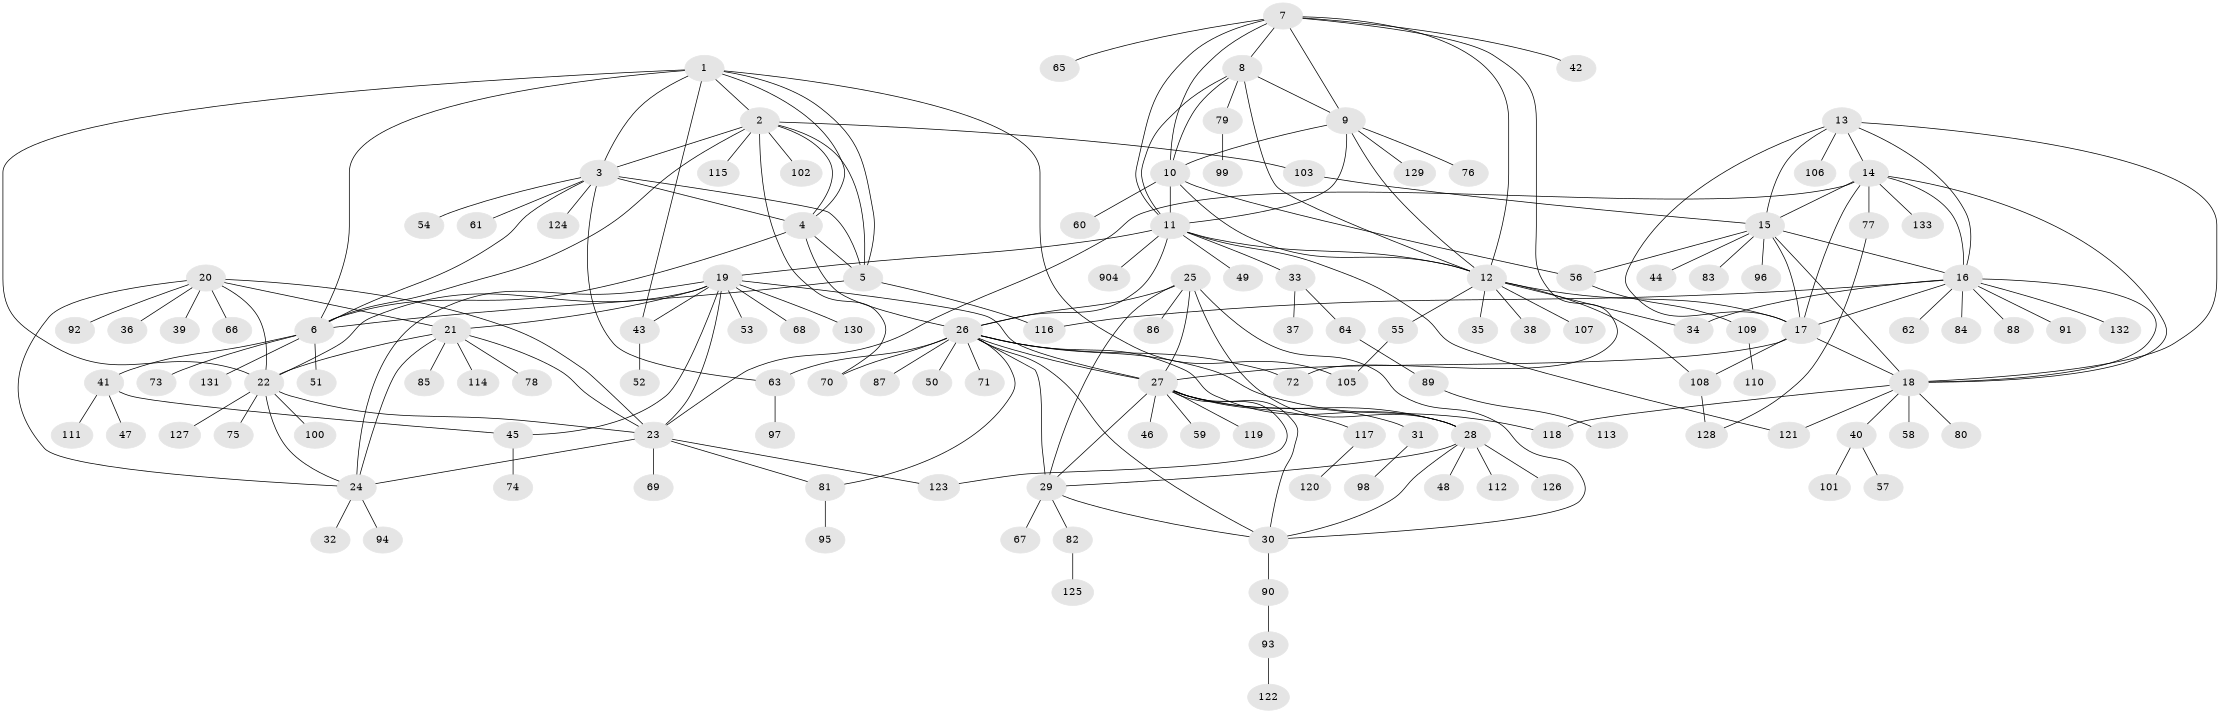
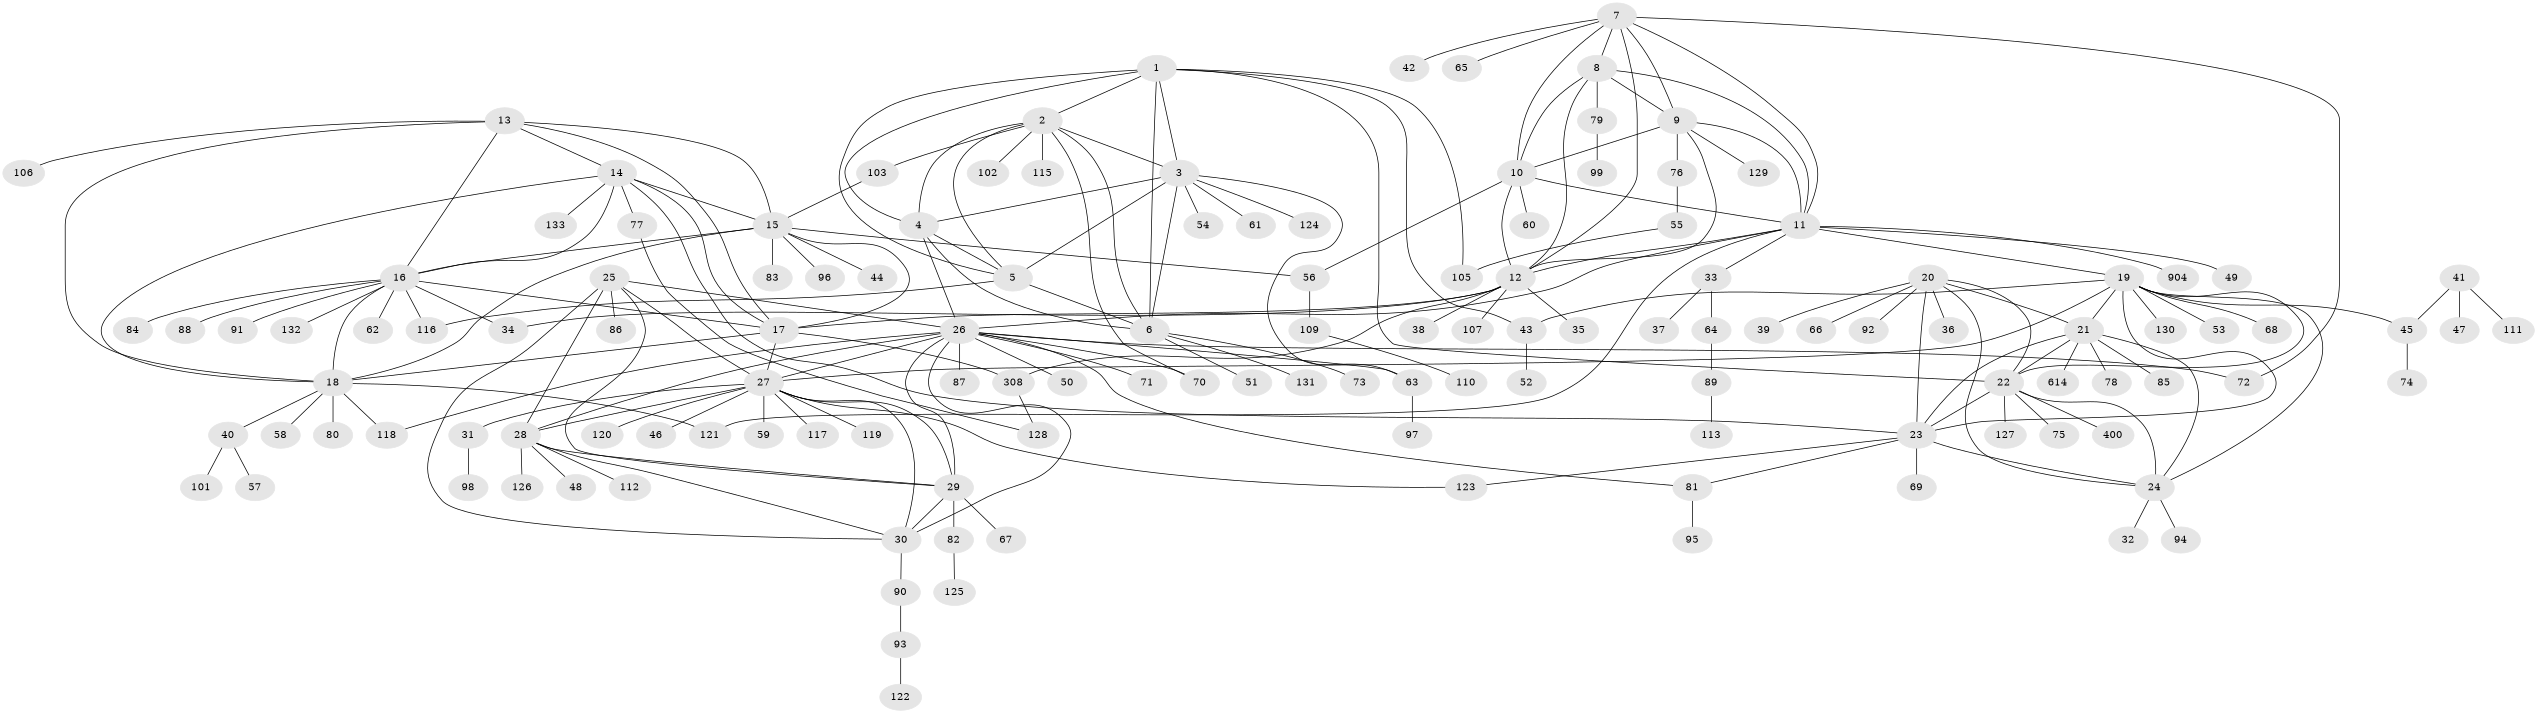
(1441, 305) -> (1677, 199)
(207, 352) -> none
(478, 383) -> (2058, 383)
(1700, 383) -> (1014, 383)
(315, 435) -> (2113, 435)
(1339, 460) -> (681, 405)
